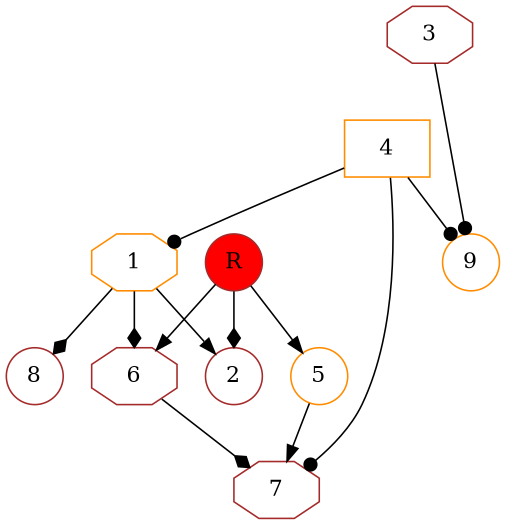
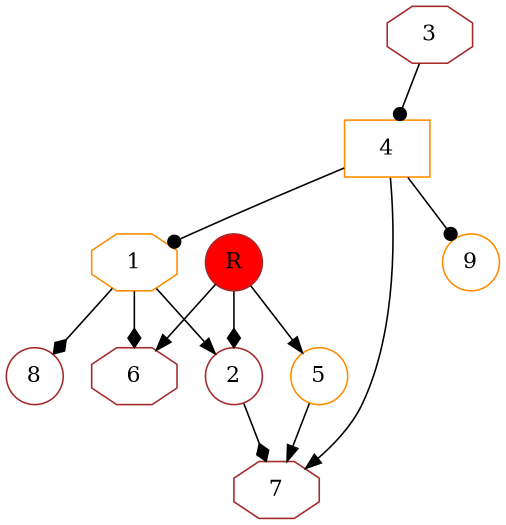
(449, 143) -> (411, 86)
(385, 329) -> (385, 329)
(198, 427) -> (252, 423)
